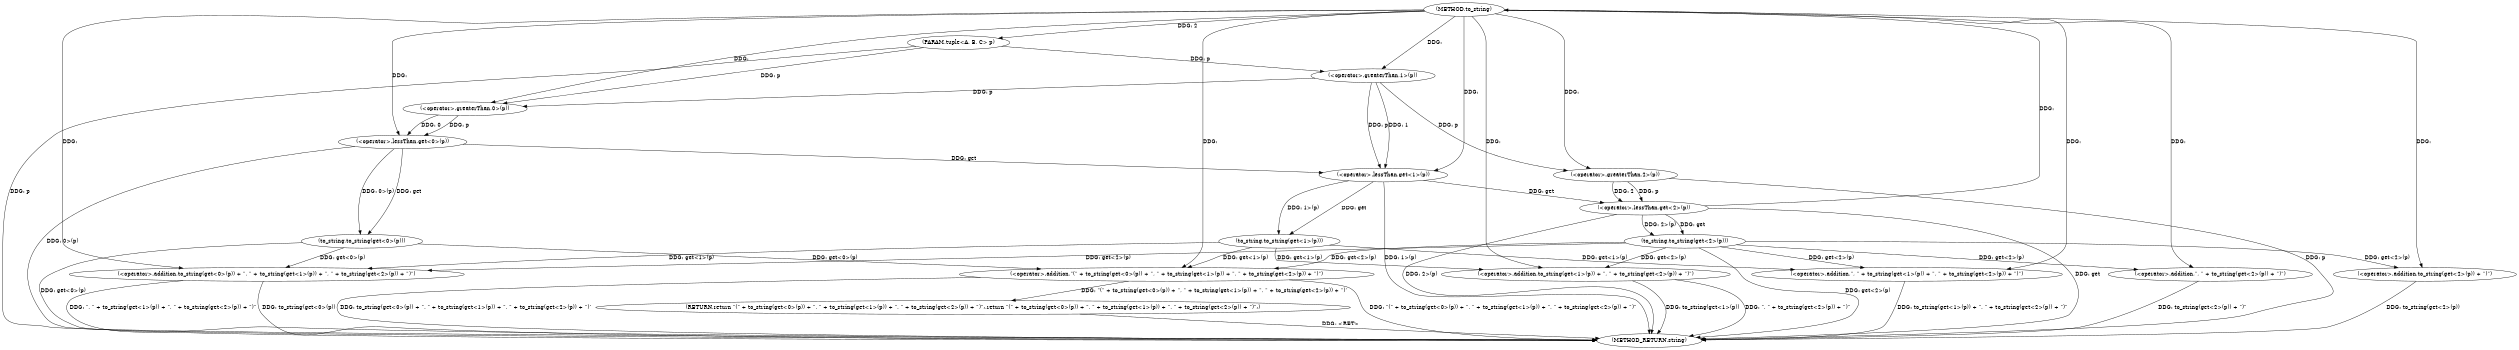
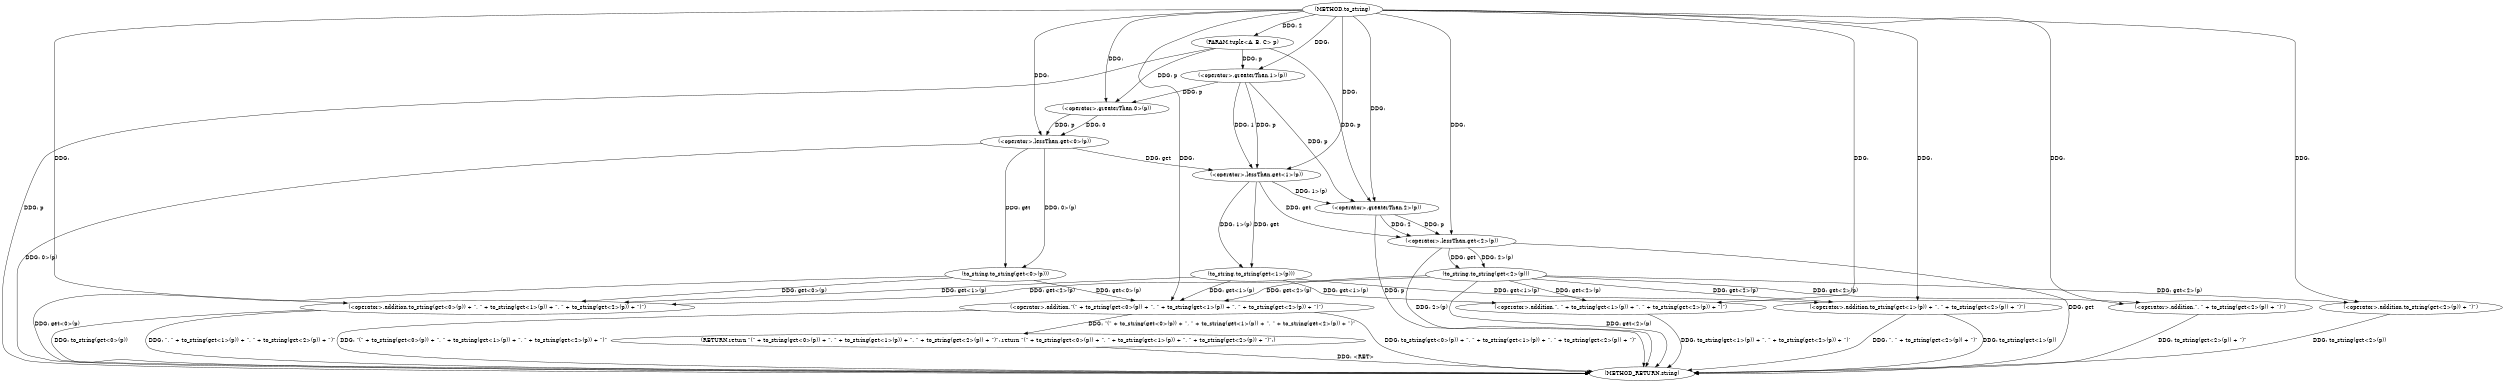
(2010, 31) -> (1451, 95)
none -> (1336, 110)
(1498, 296) -> (1298, 195)
